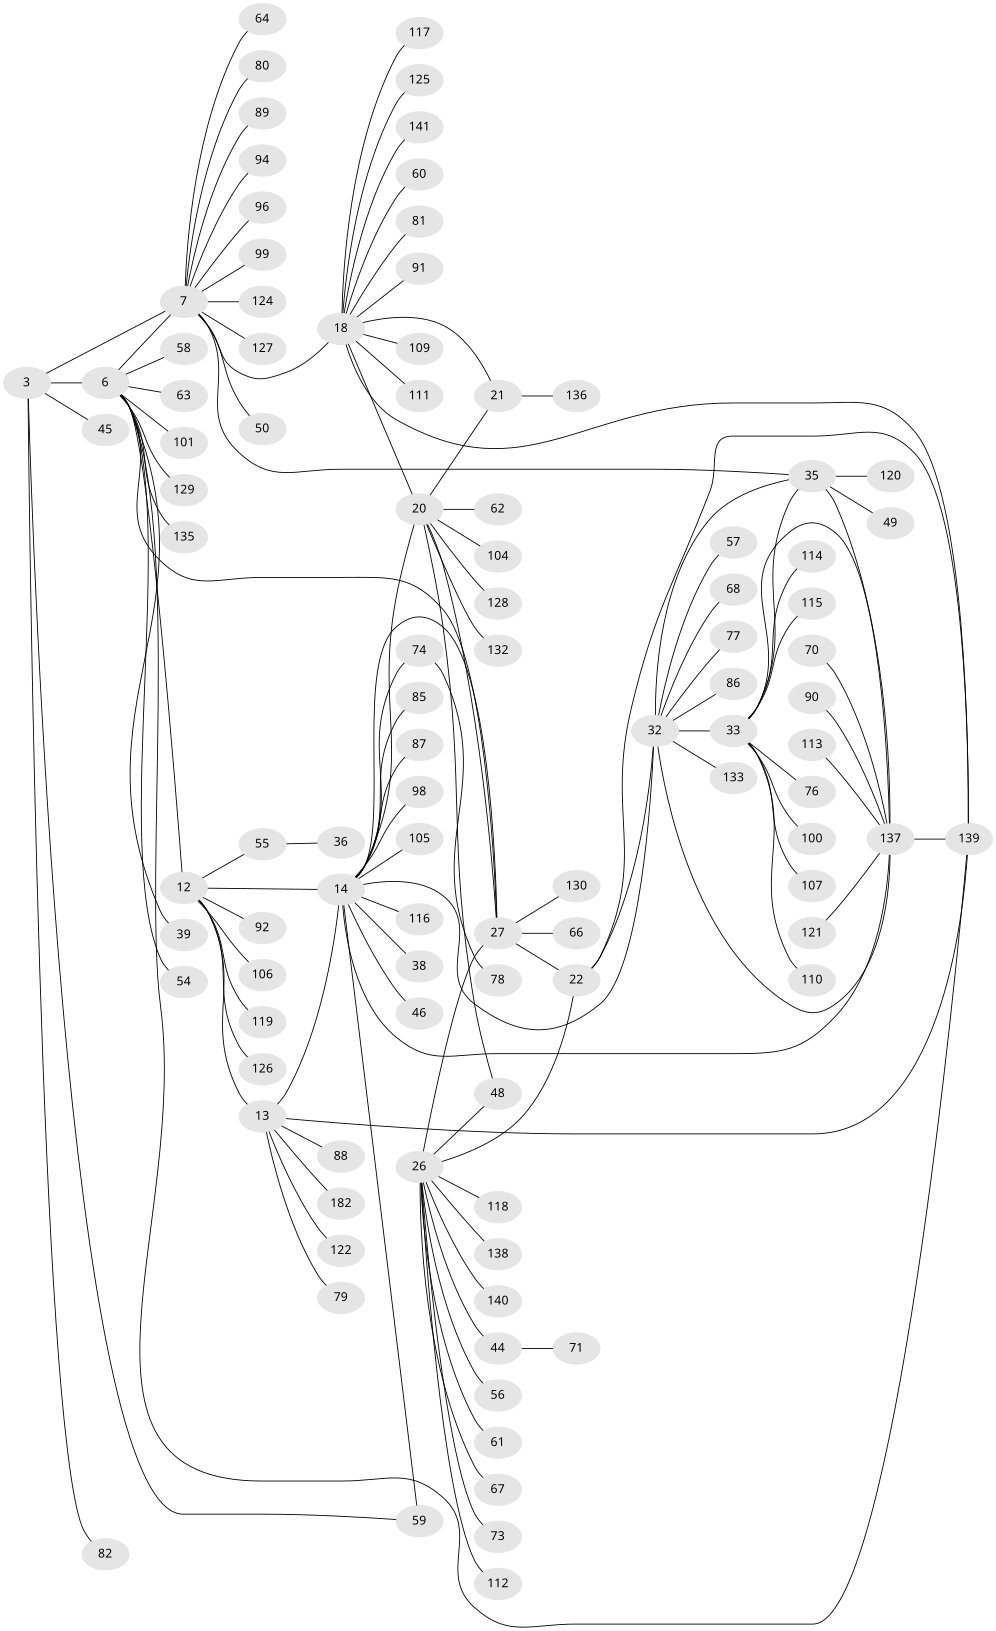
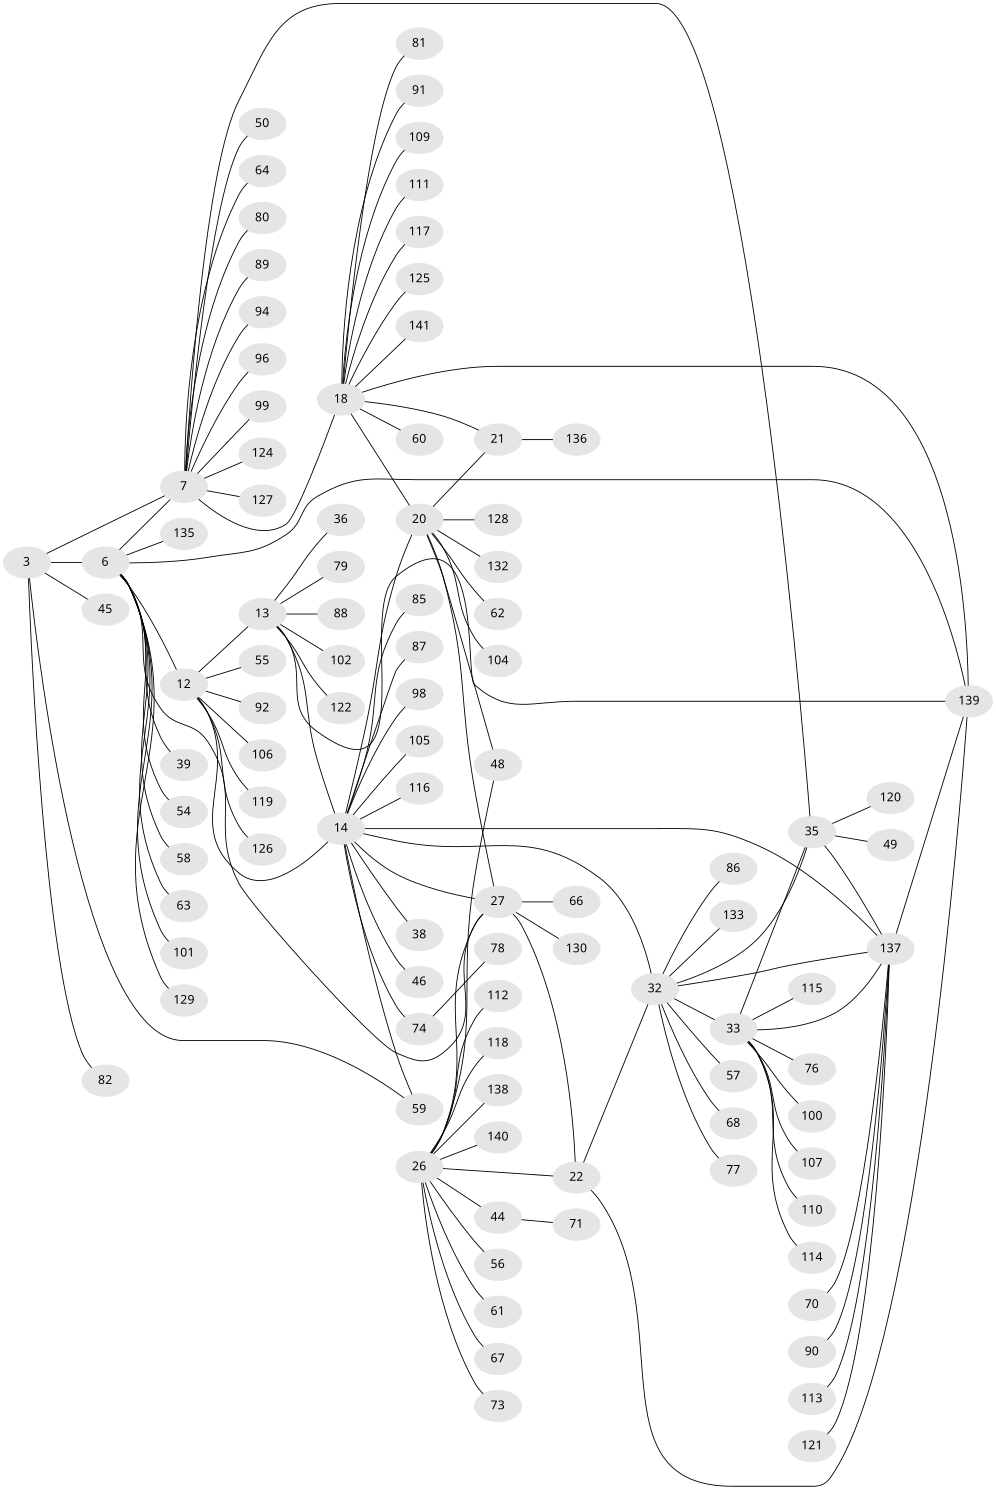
(302, 843) -> (300, 566)
(341, 1204) -> (341, 661)
